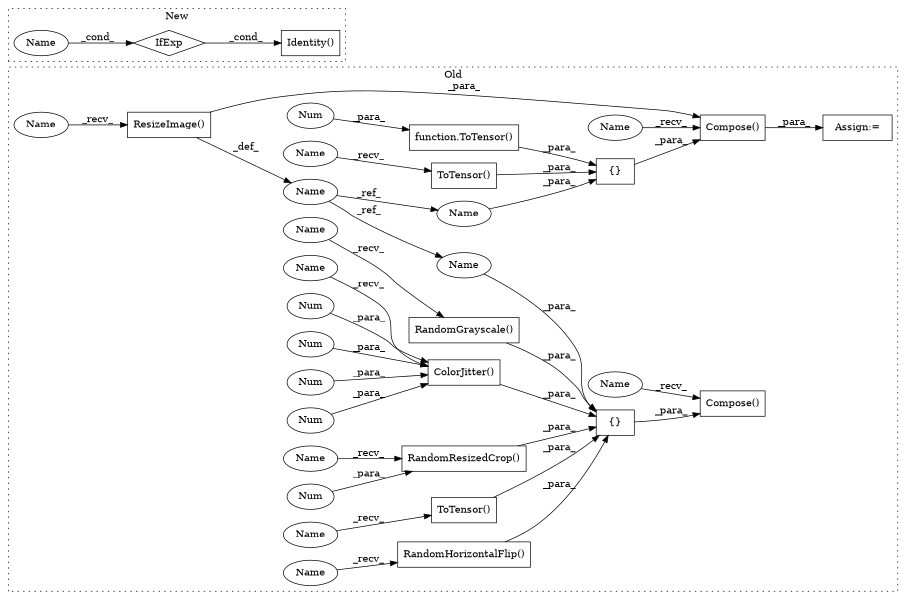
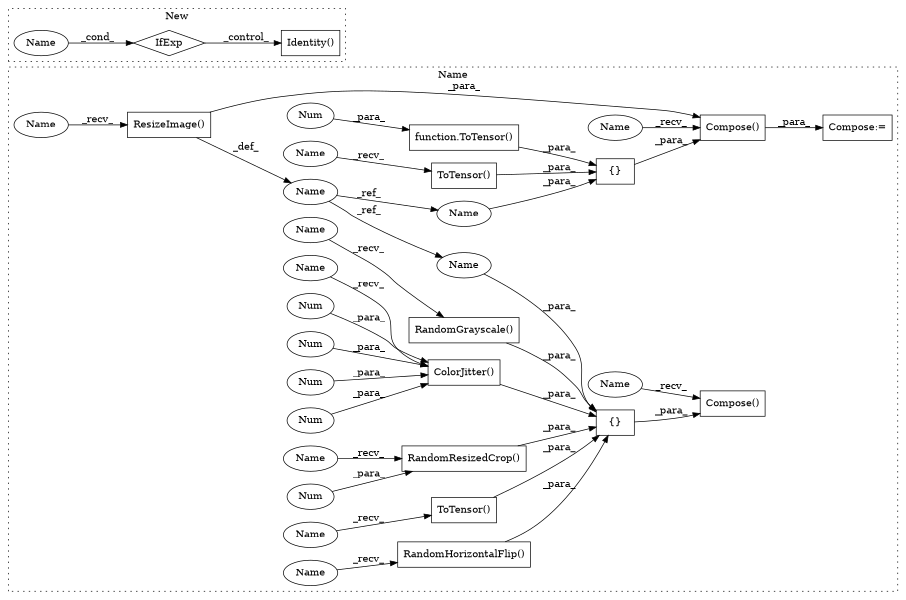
(246, 38) -> (246, 38)
(453, 75) -> (453, 75)
(858, 128) -> (858, 128)
